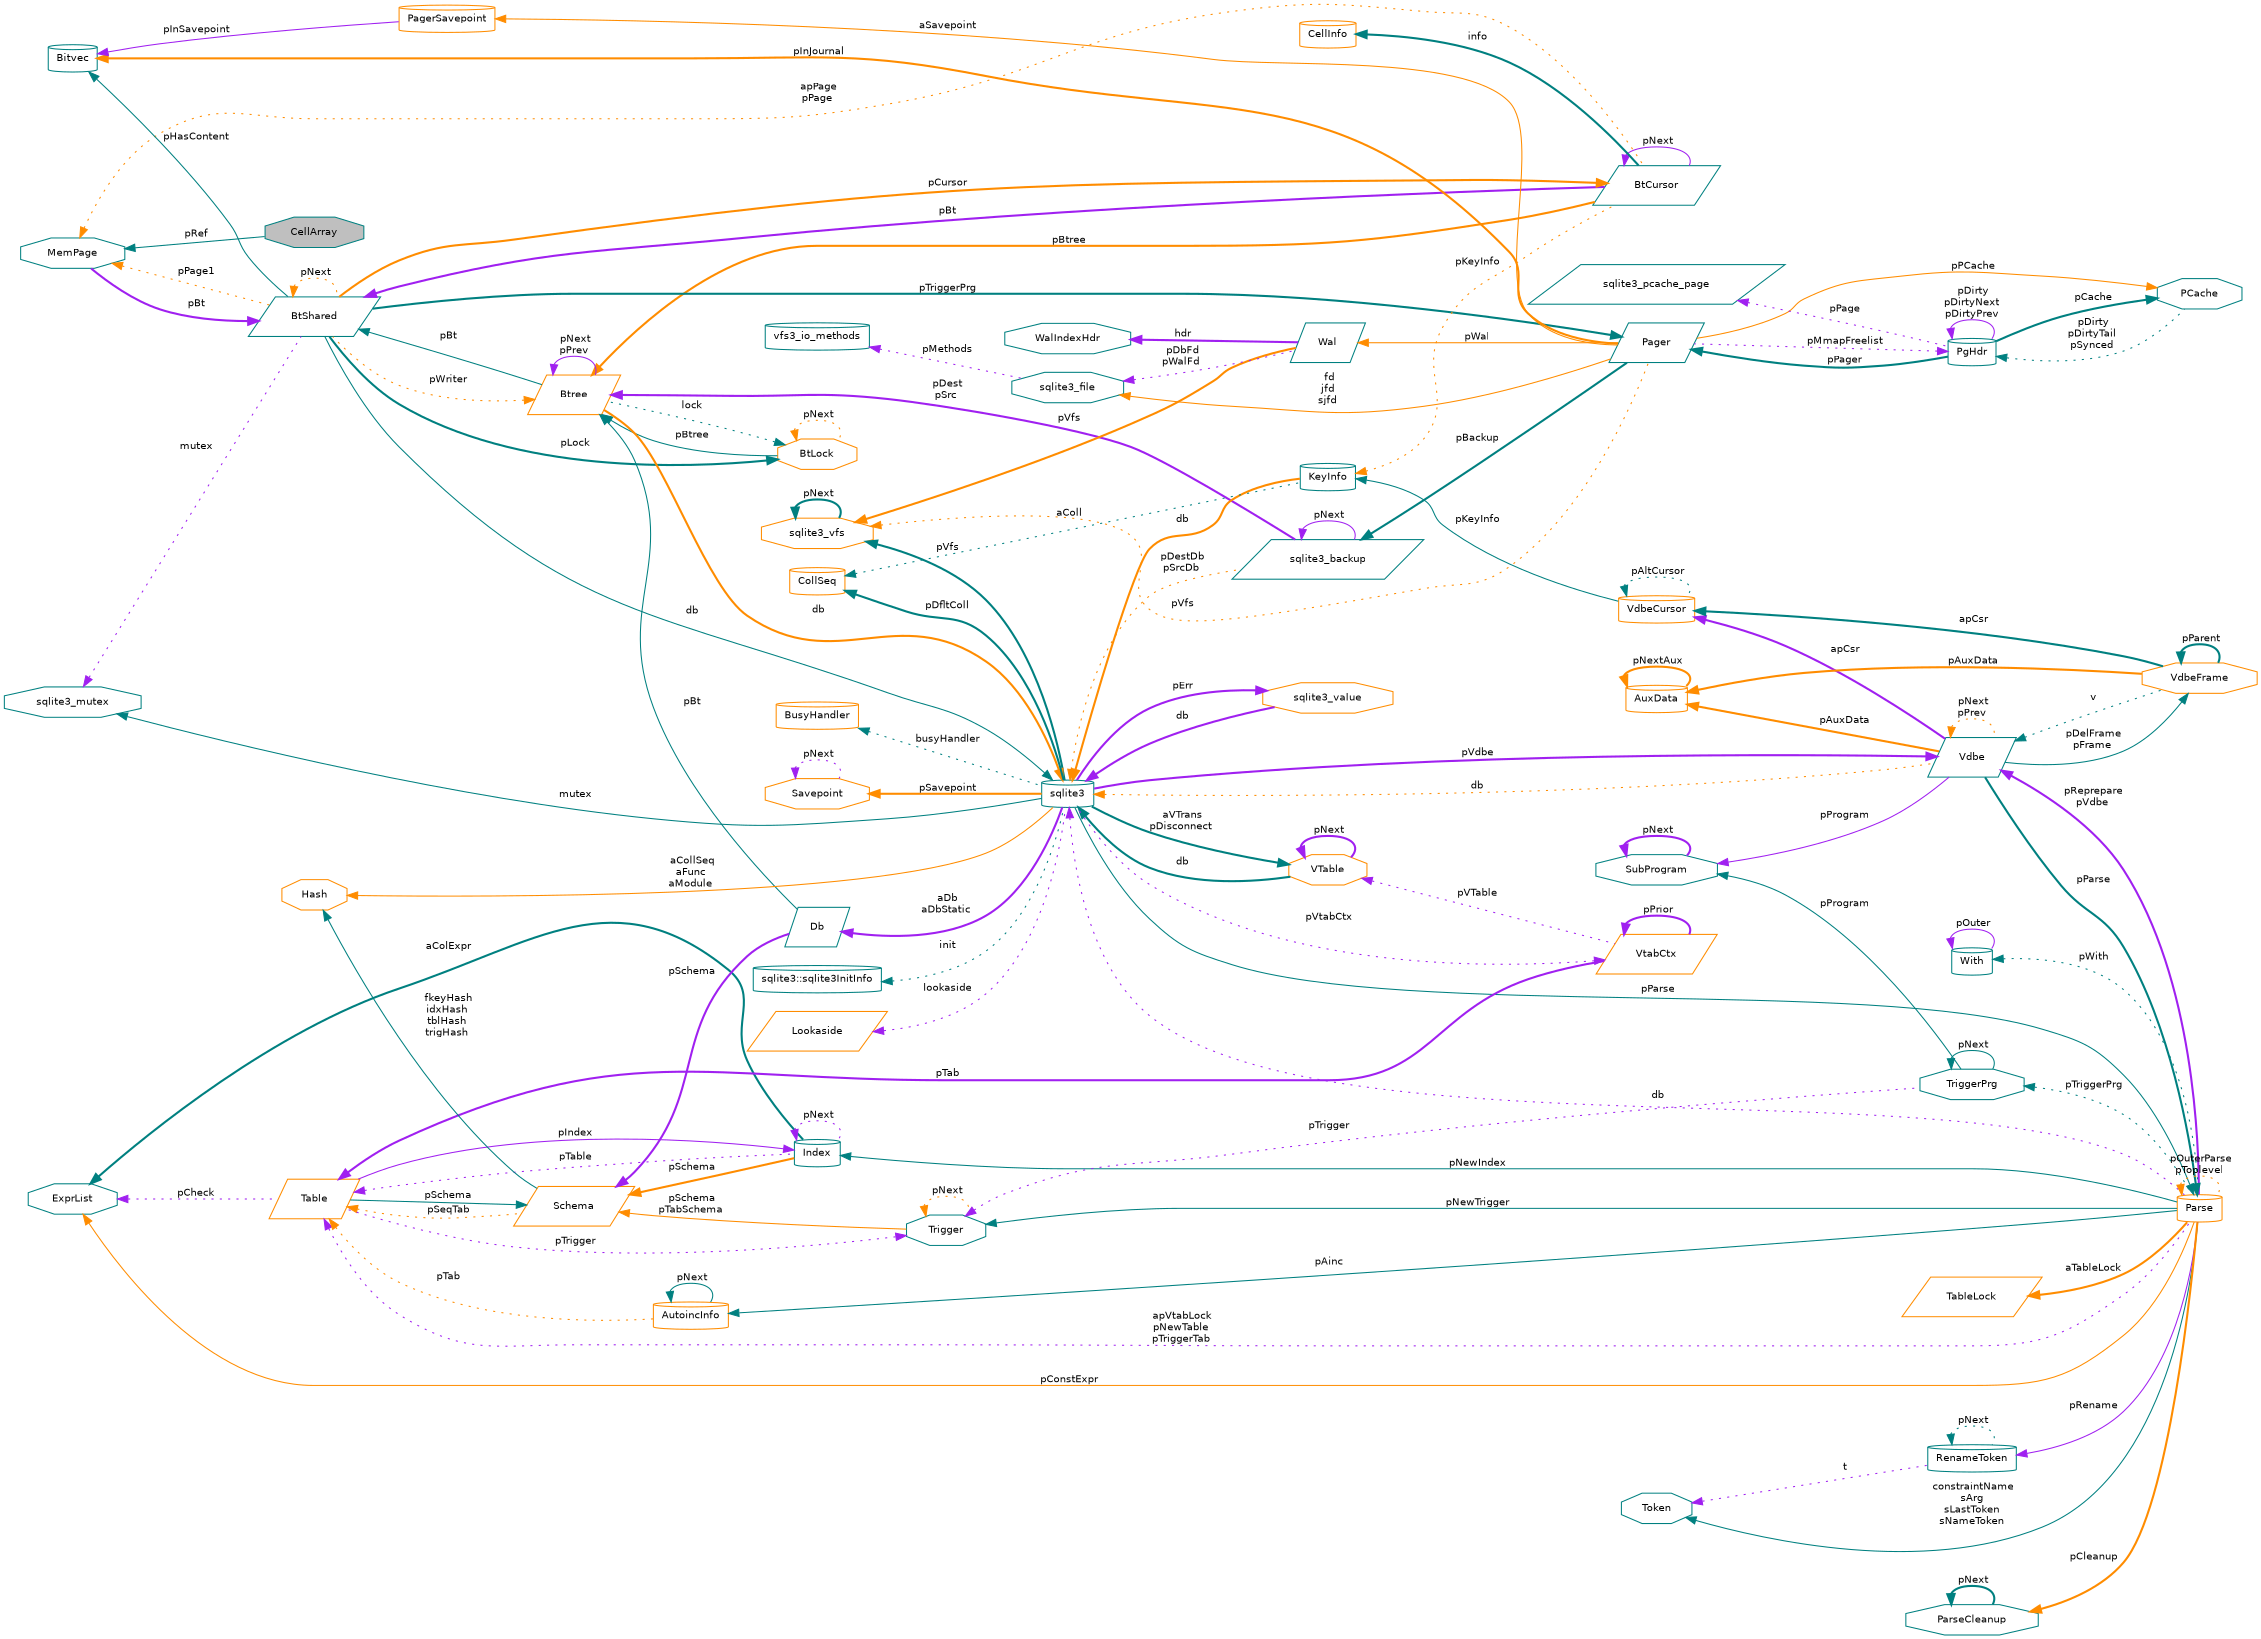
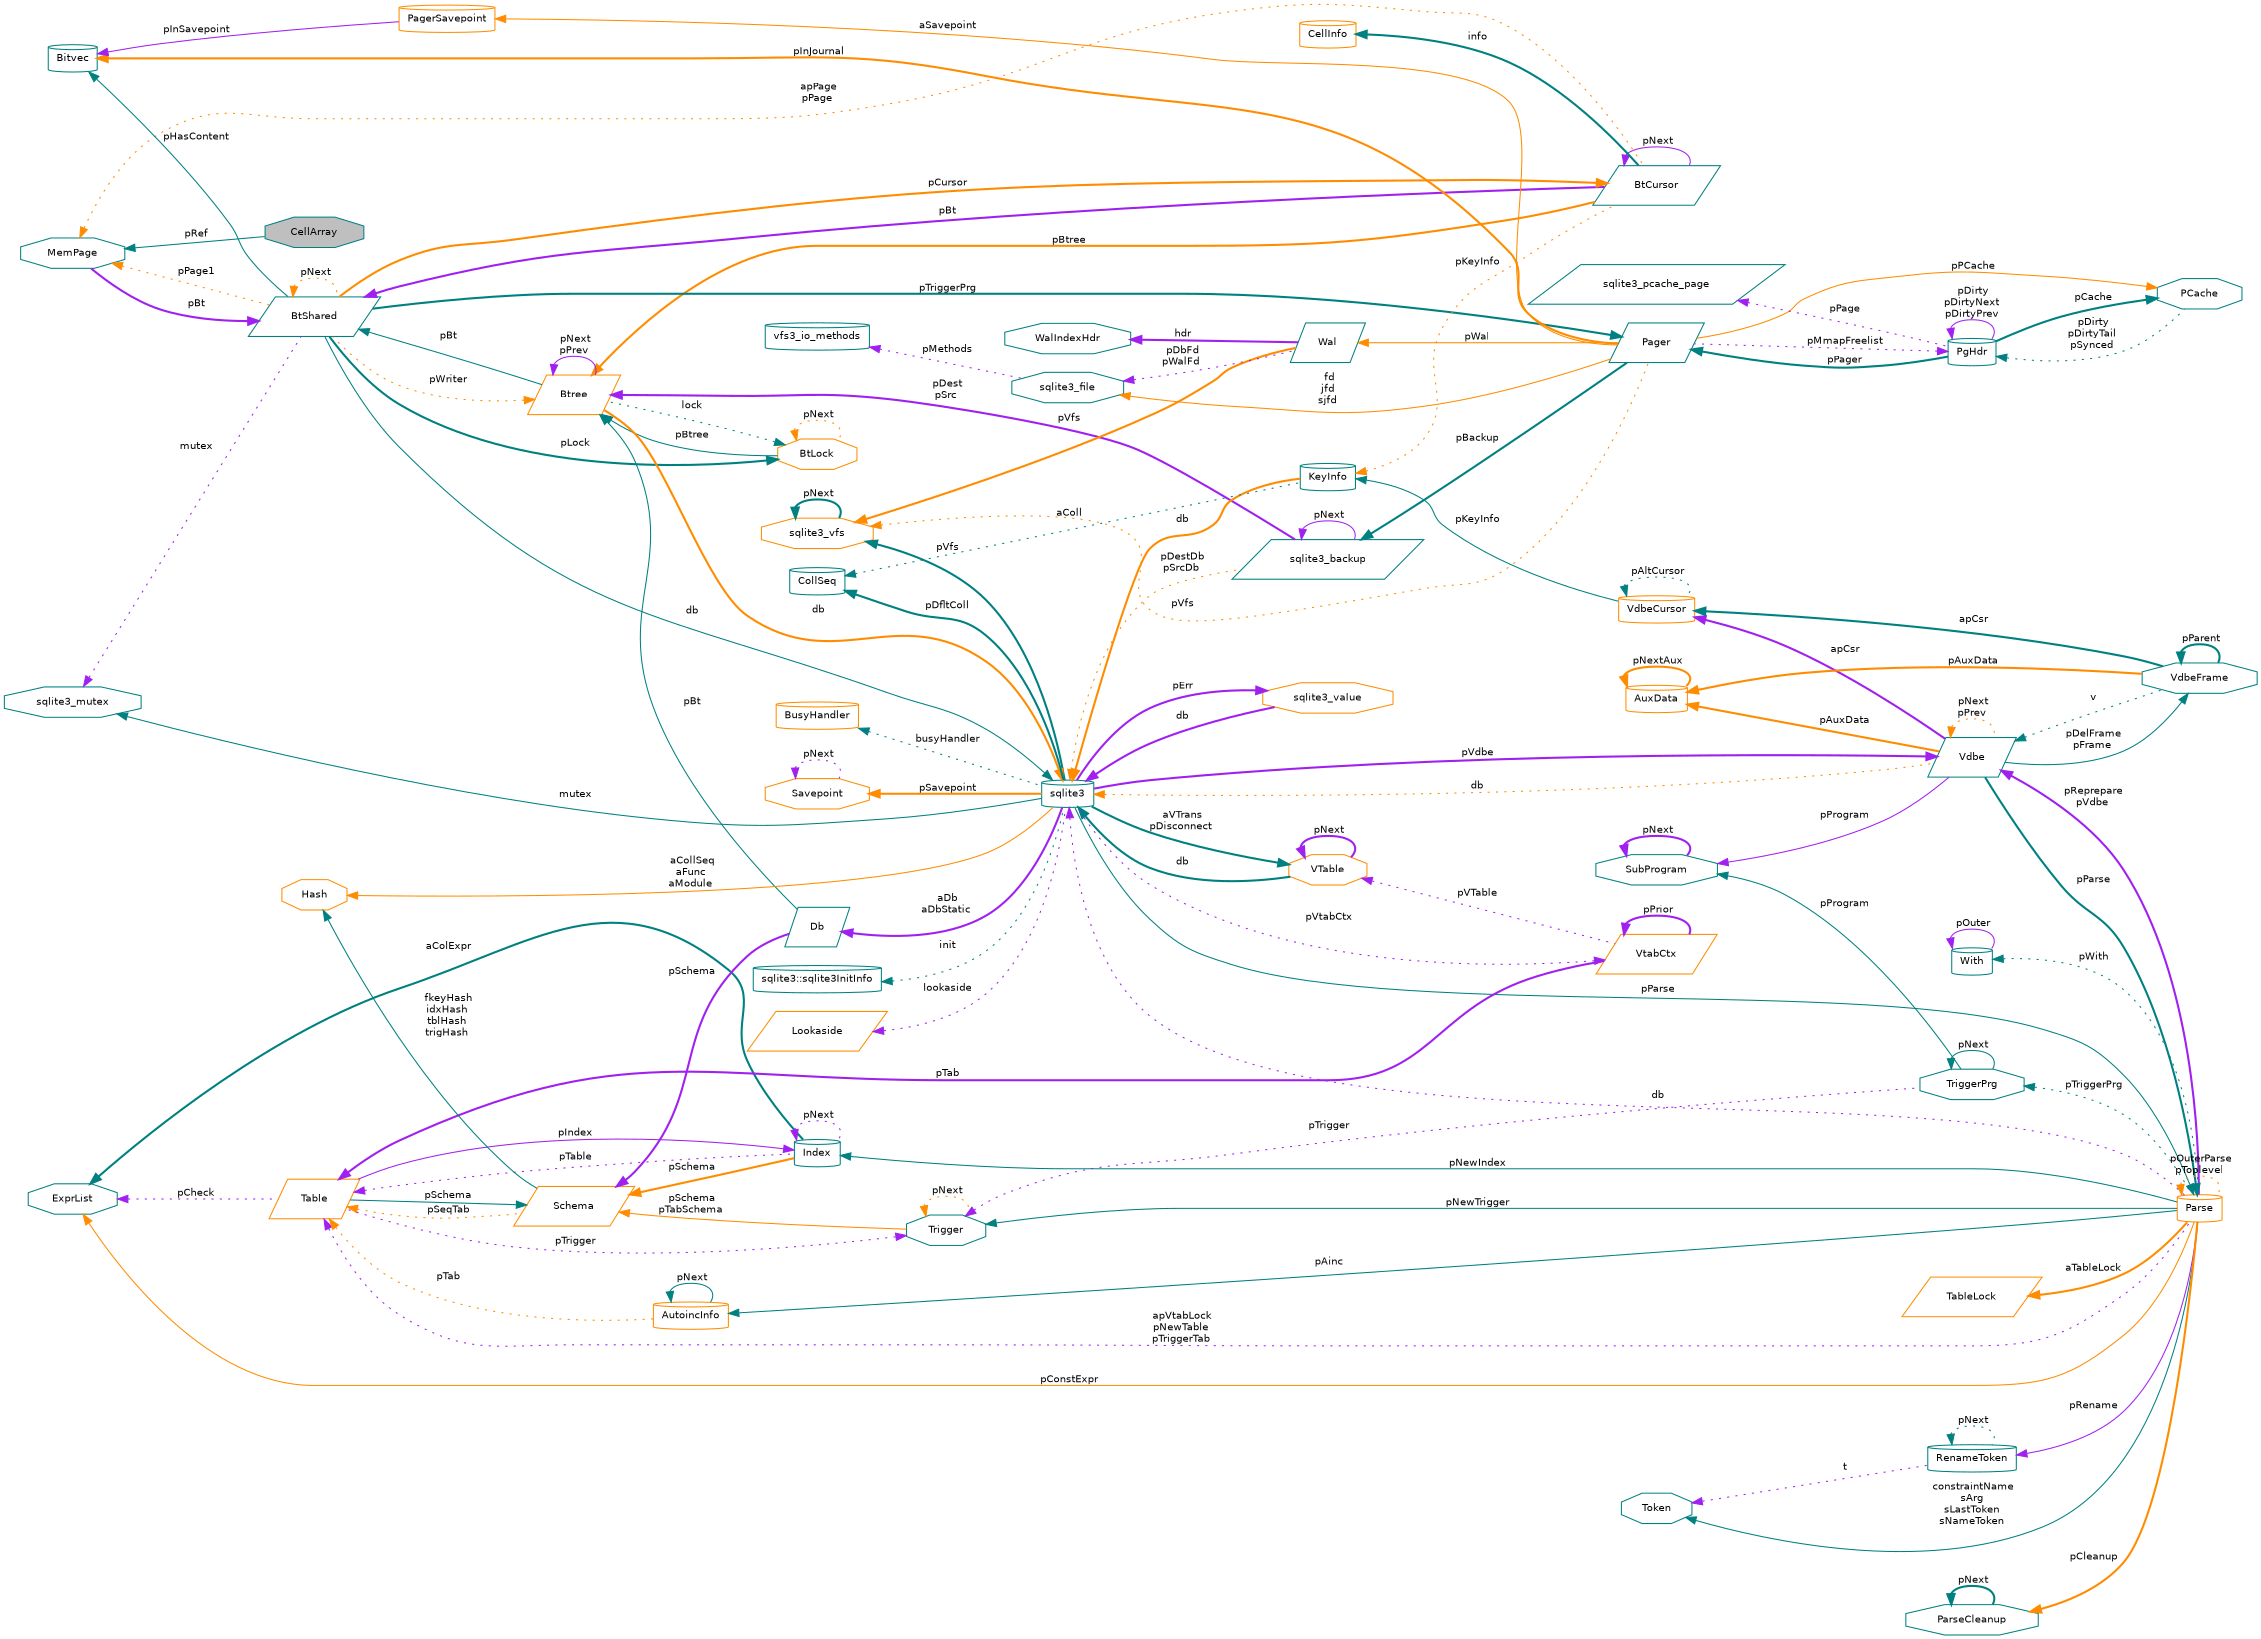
(817, 581) -> (817, 581)
(2200, 678) -> (2200, 678)
